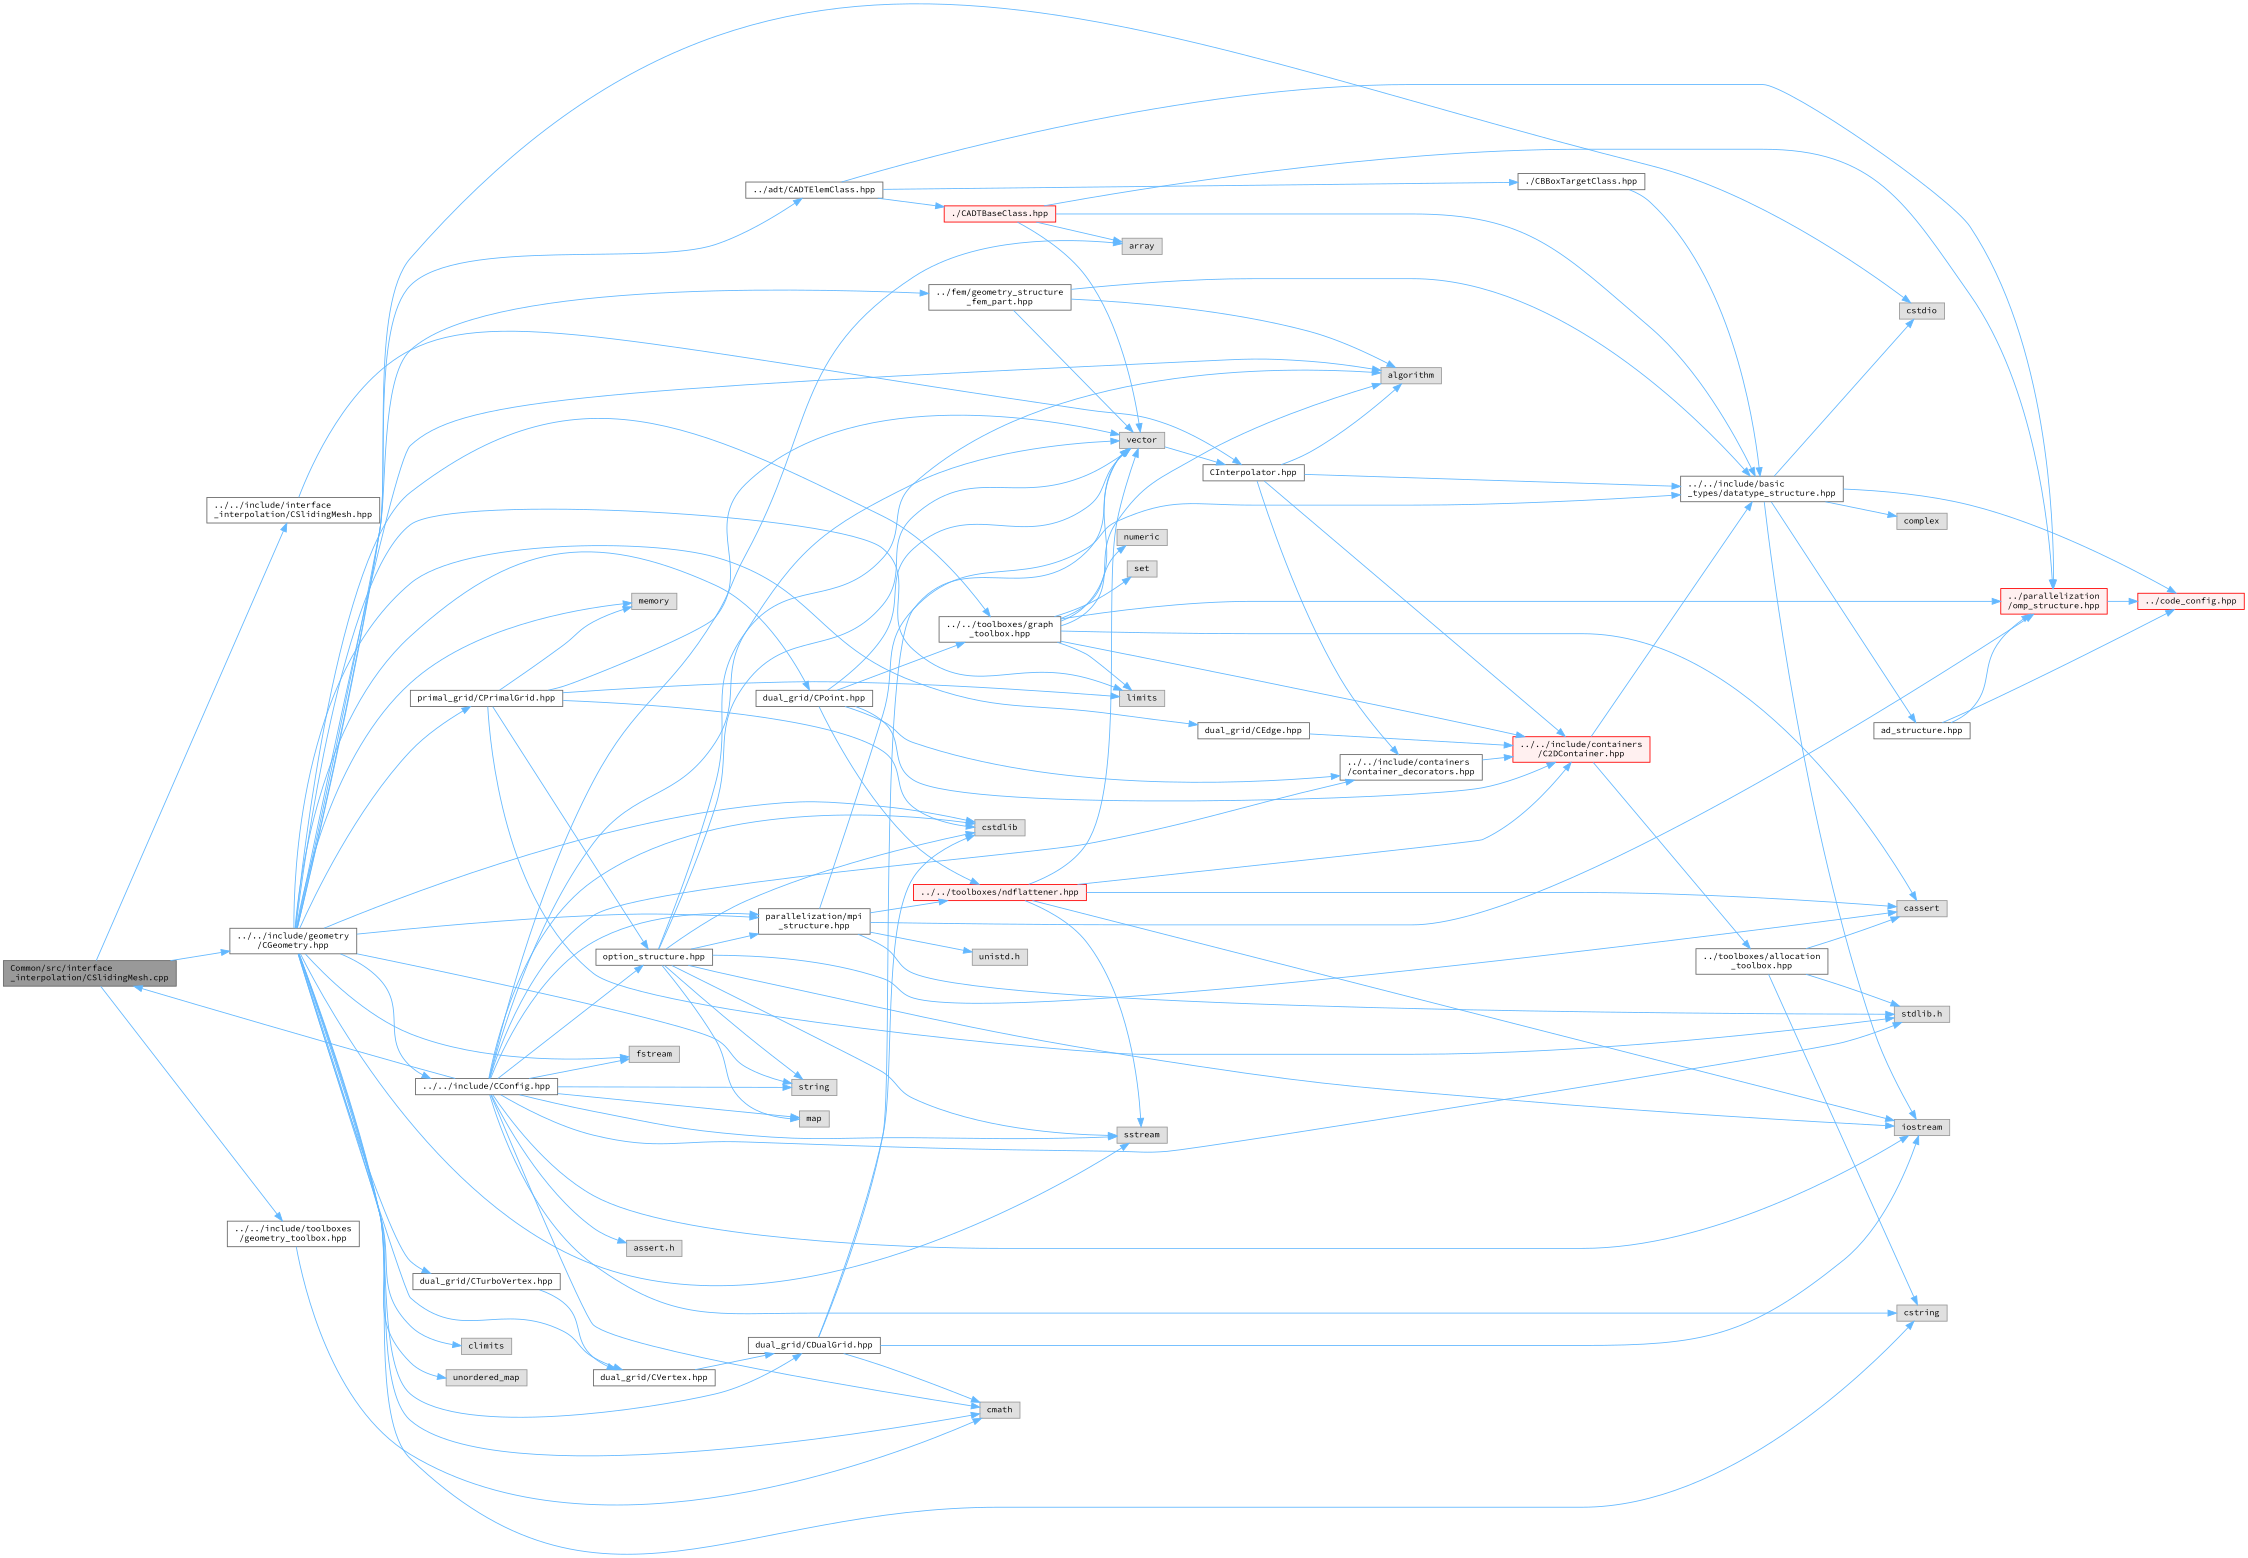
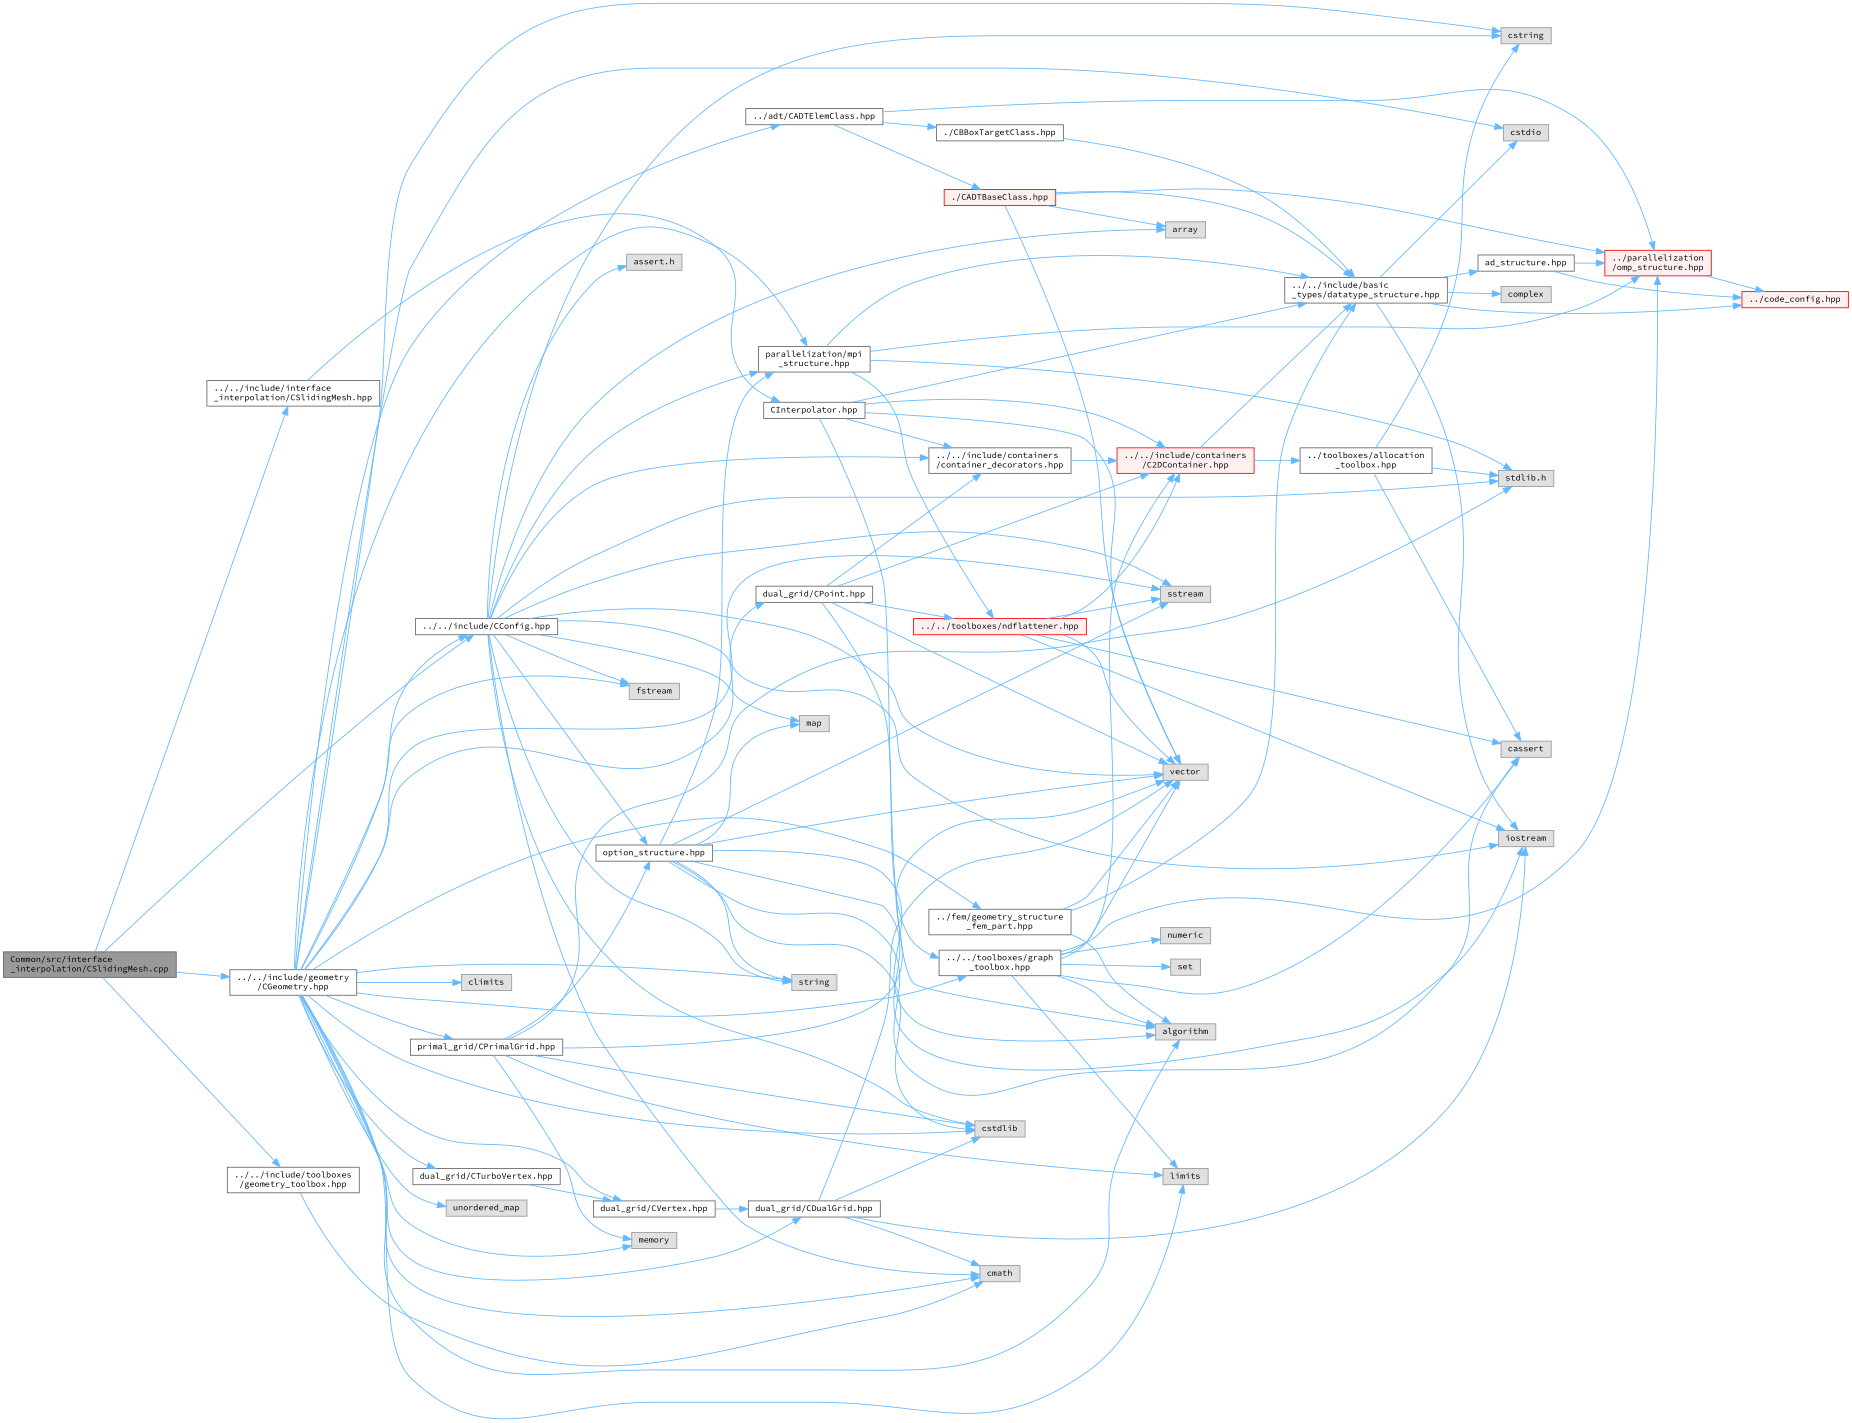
(1191, 455) -> (1110, 475)
(1254, 731) -> none
(1000, 957) -> none
(298, 1034) -> (281, 791)
